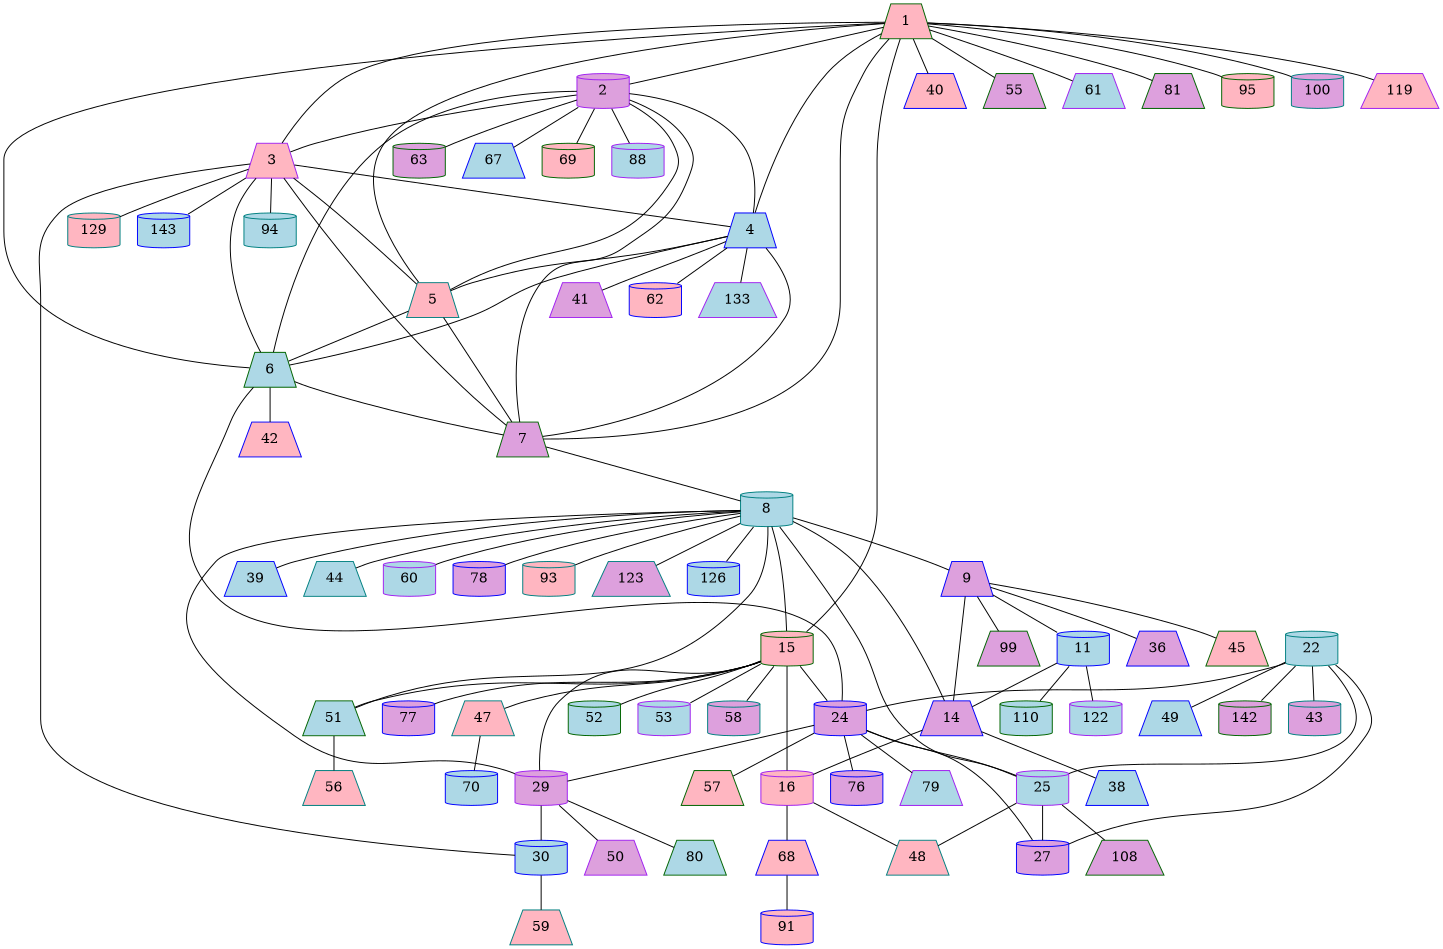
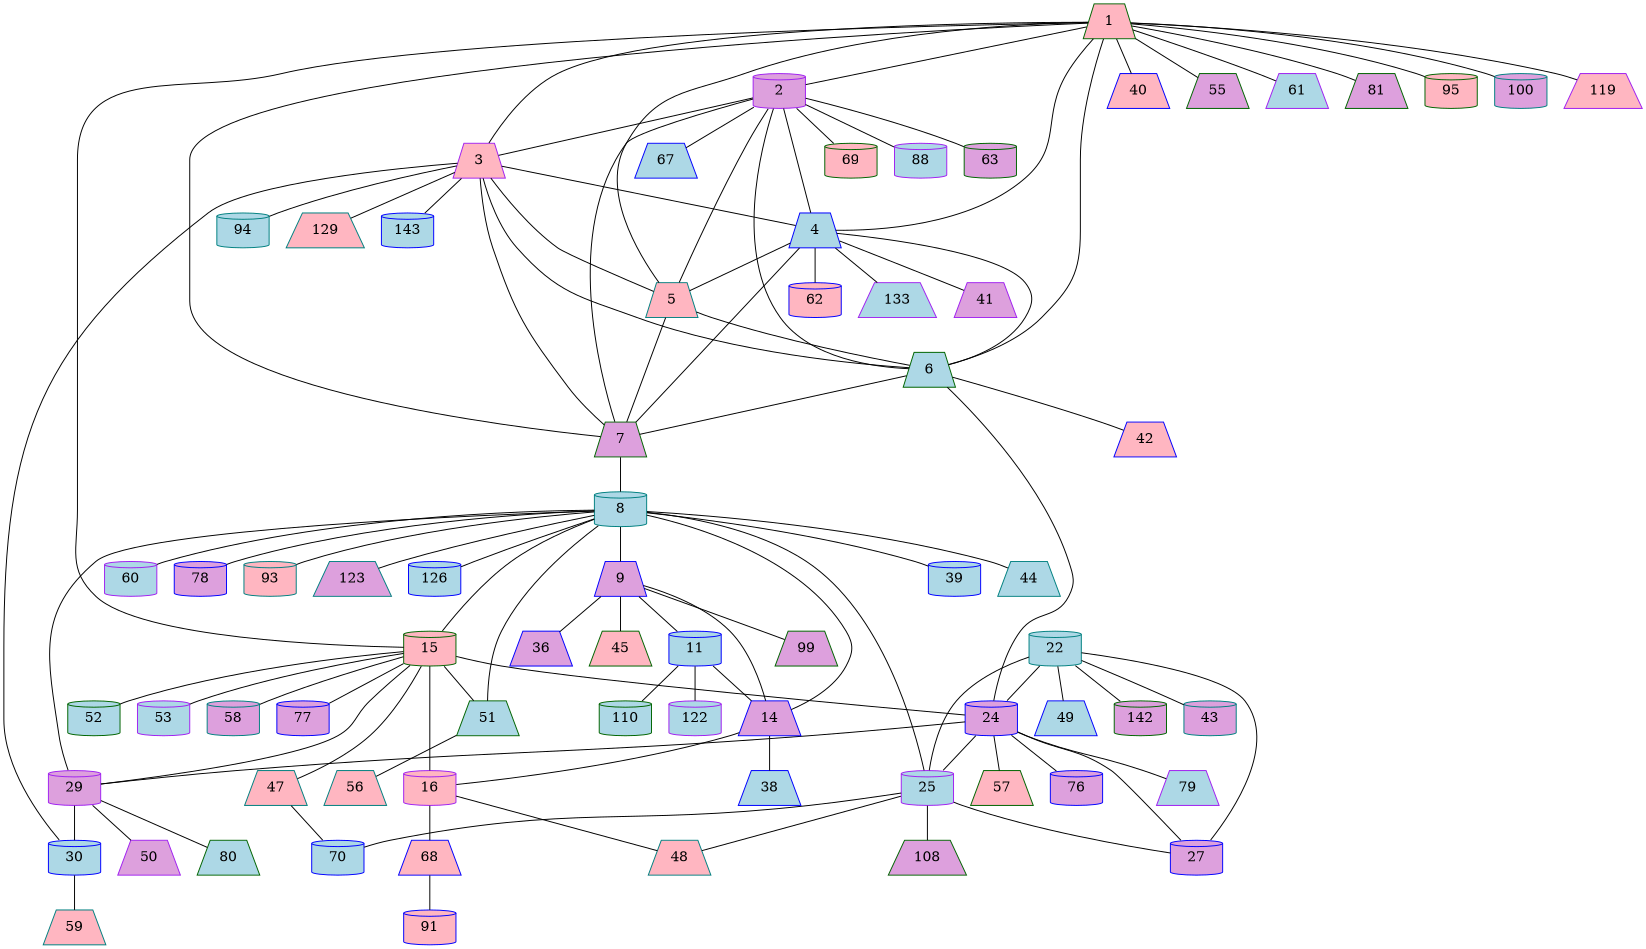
(94, 230) -> (325, 230)
(256, 579) -> (955, 579)
none -> (632, 816)
